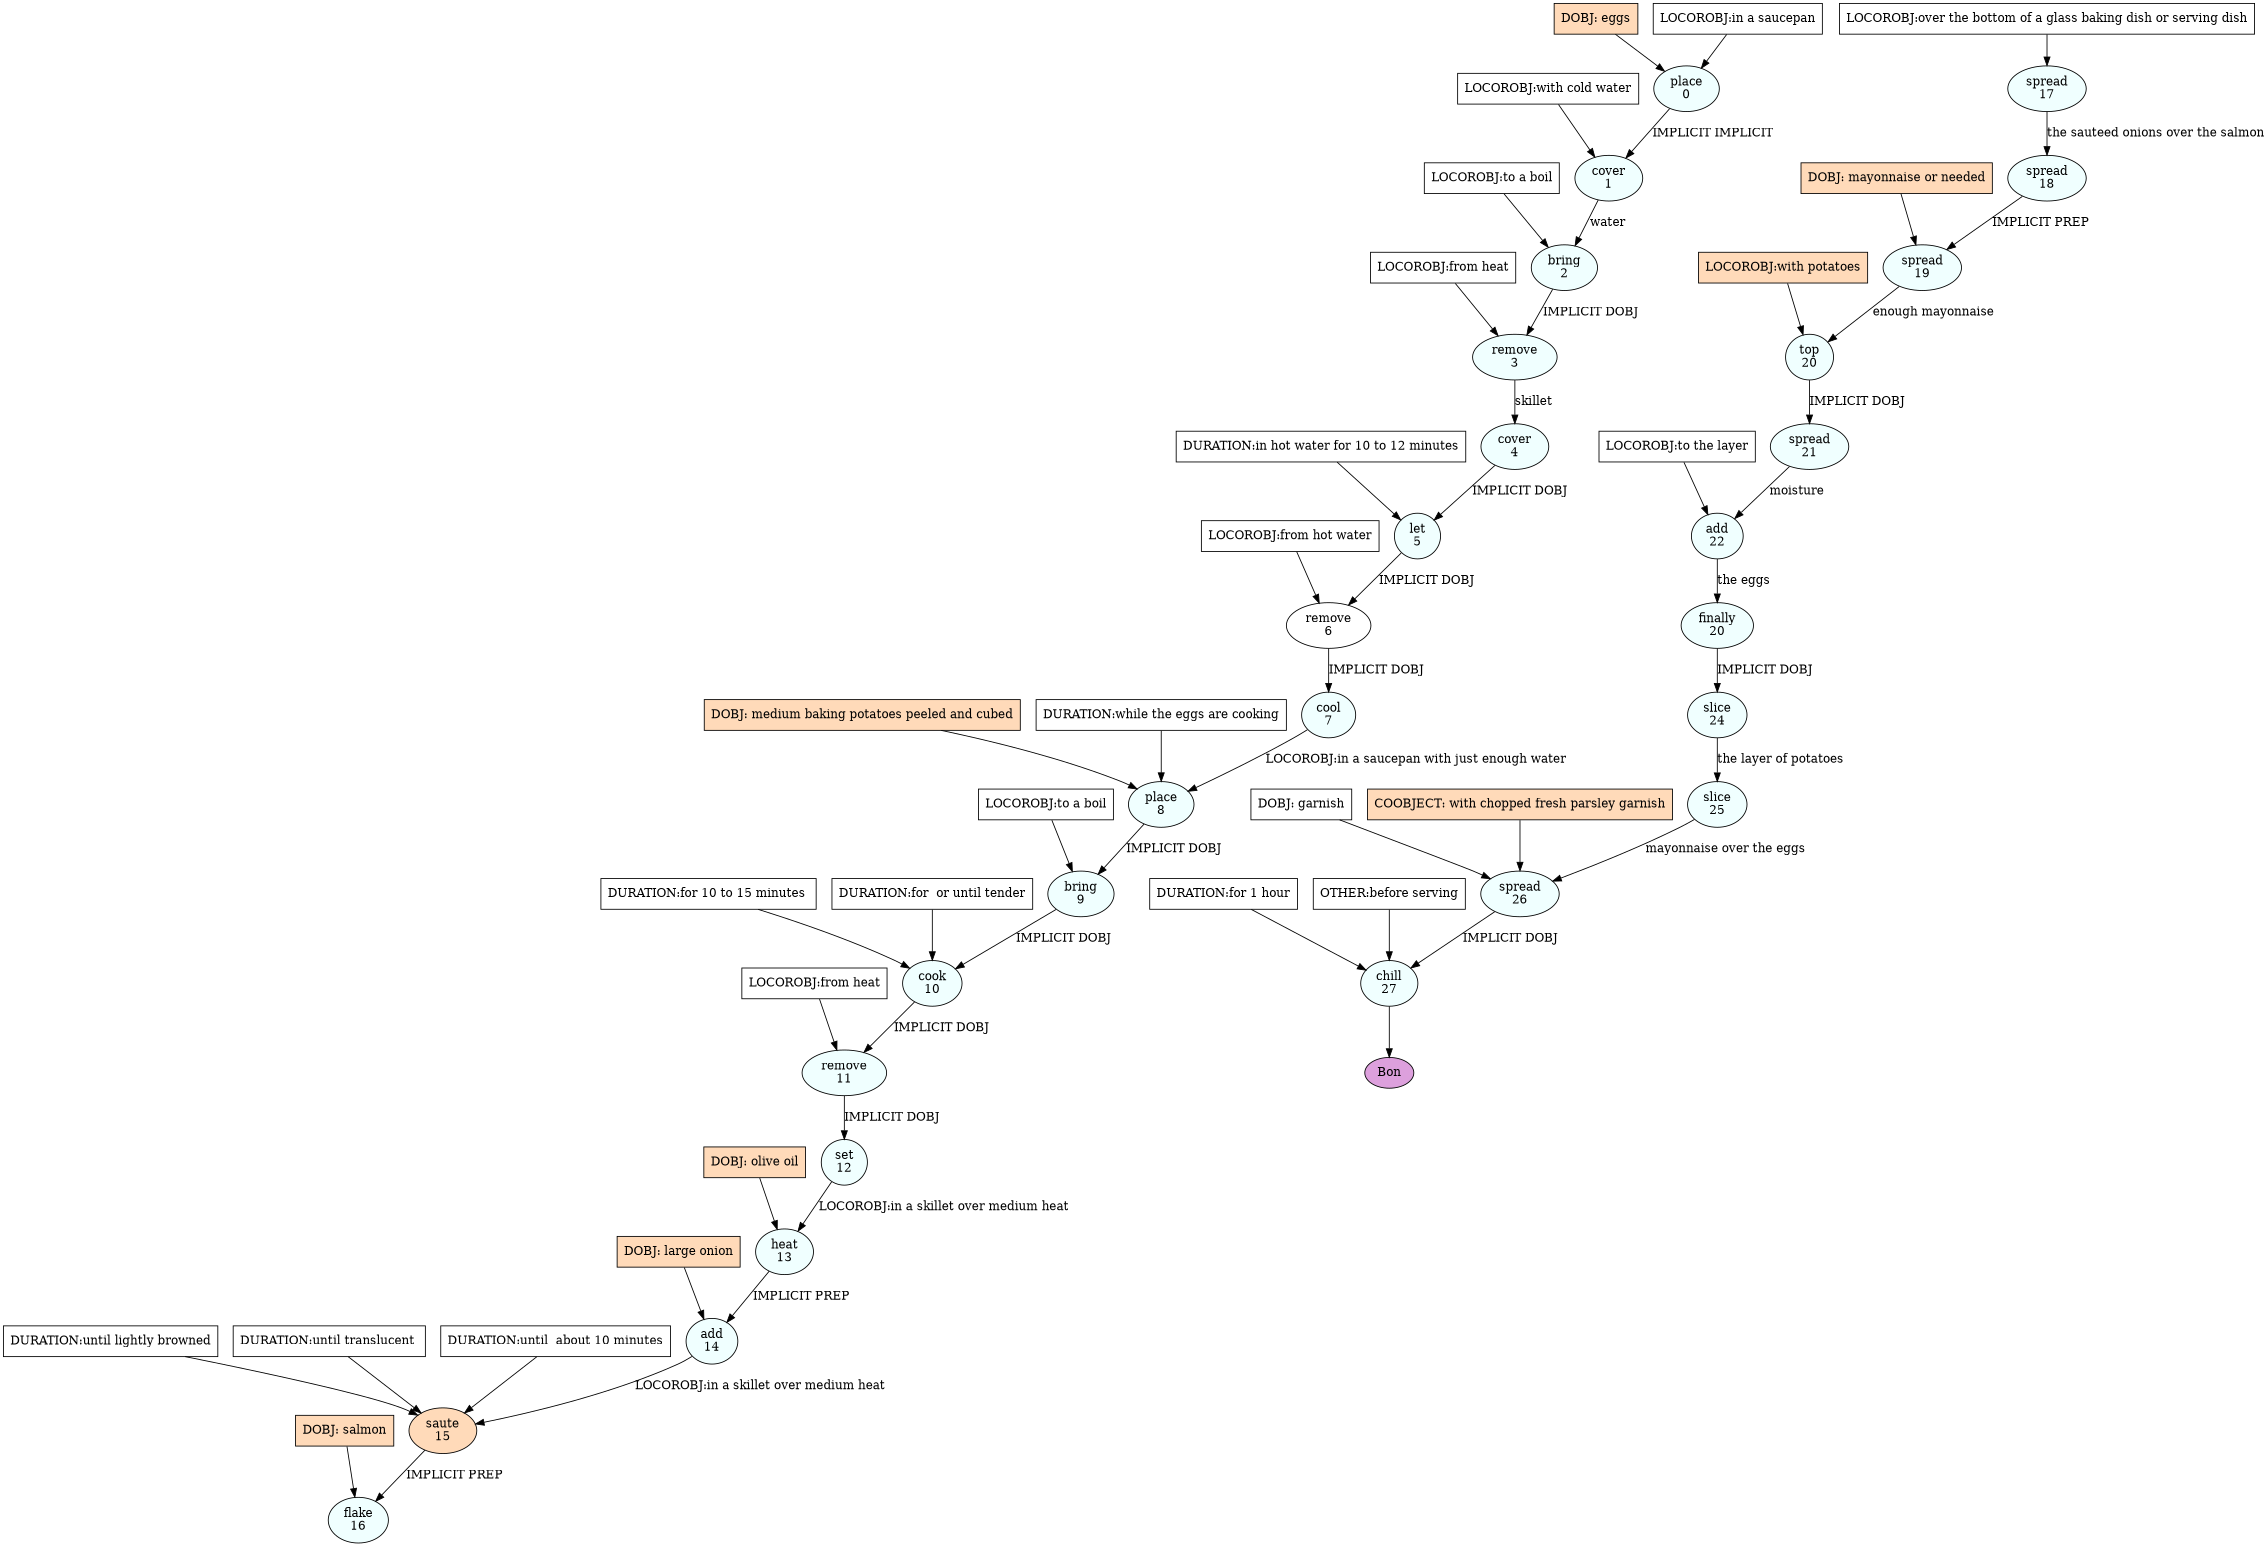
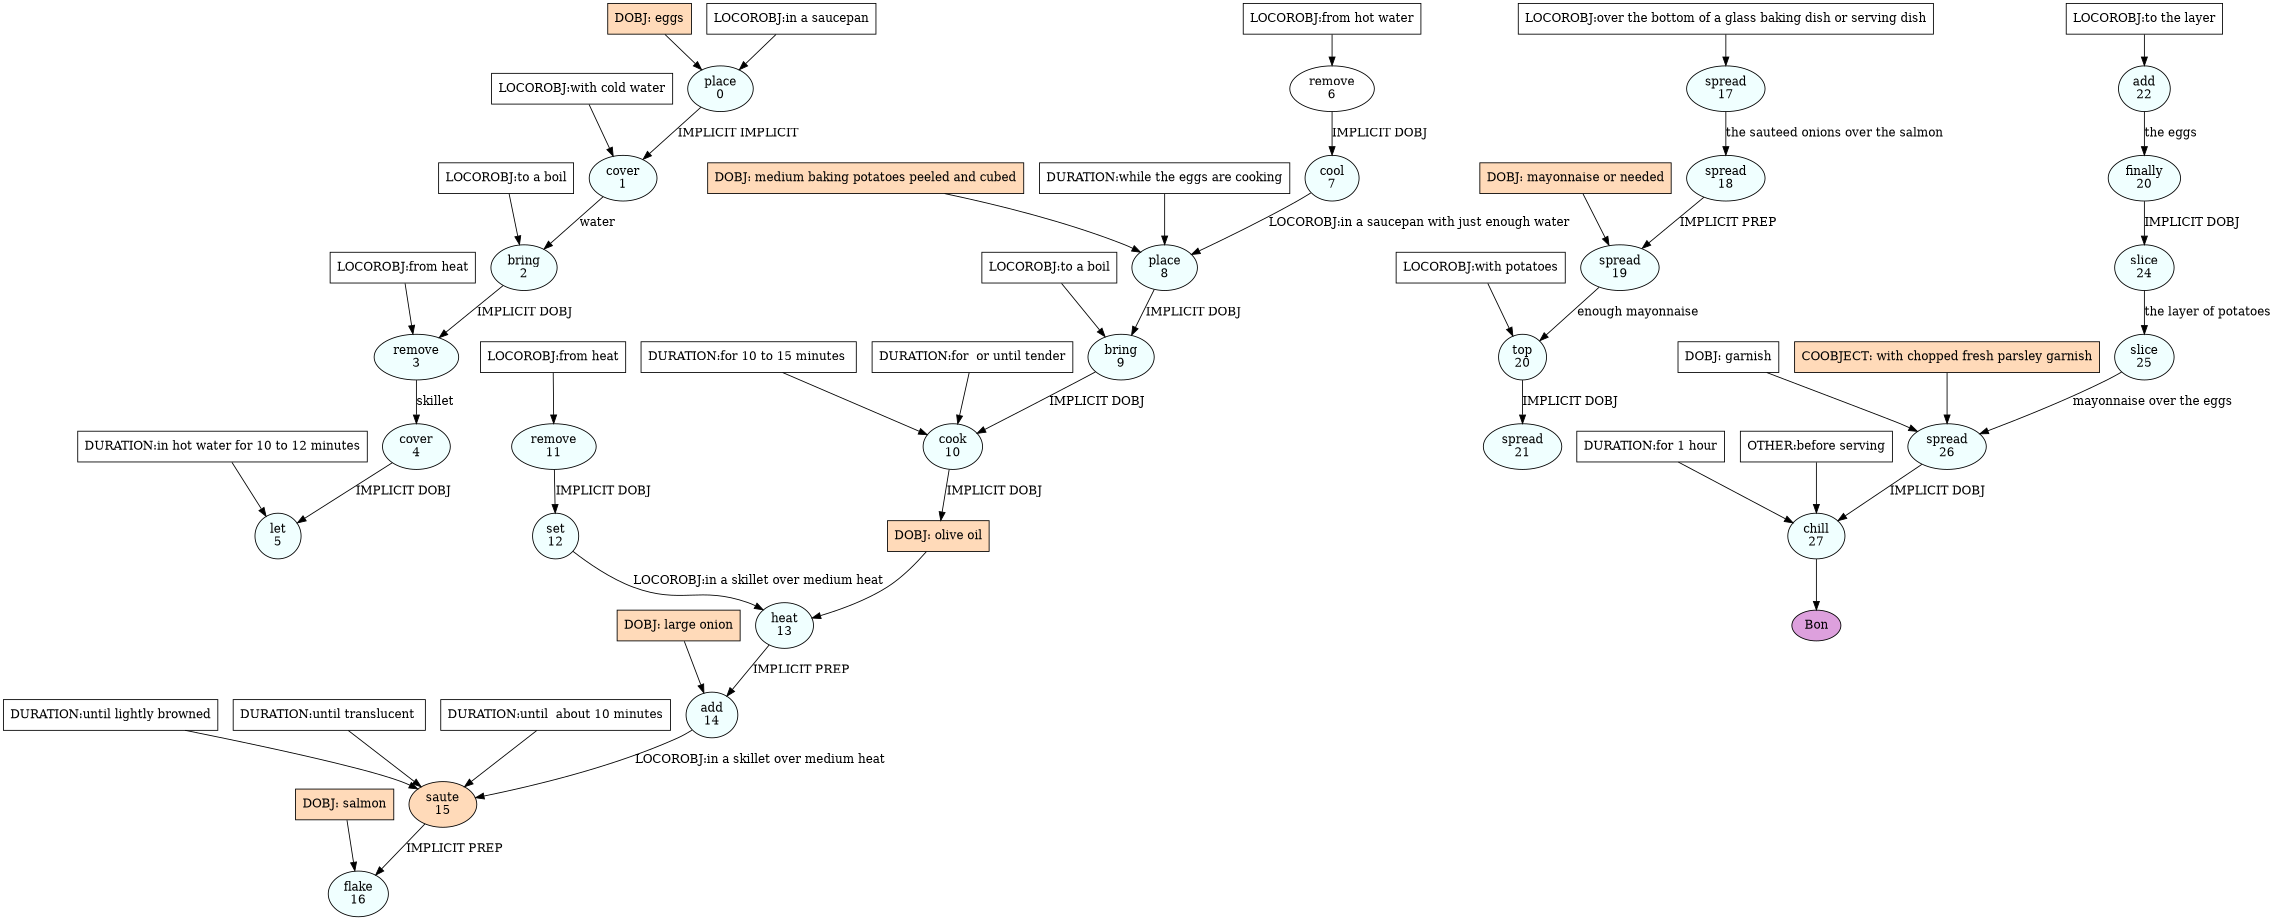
(1783, 268) -> (1481, 268)
(1765, 489) -> none
(1378, 576) -> none
(892, 1024) -> (946, 491)
